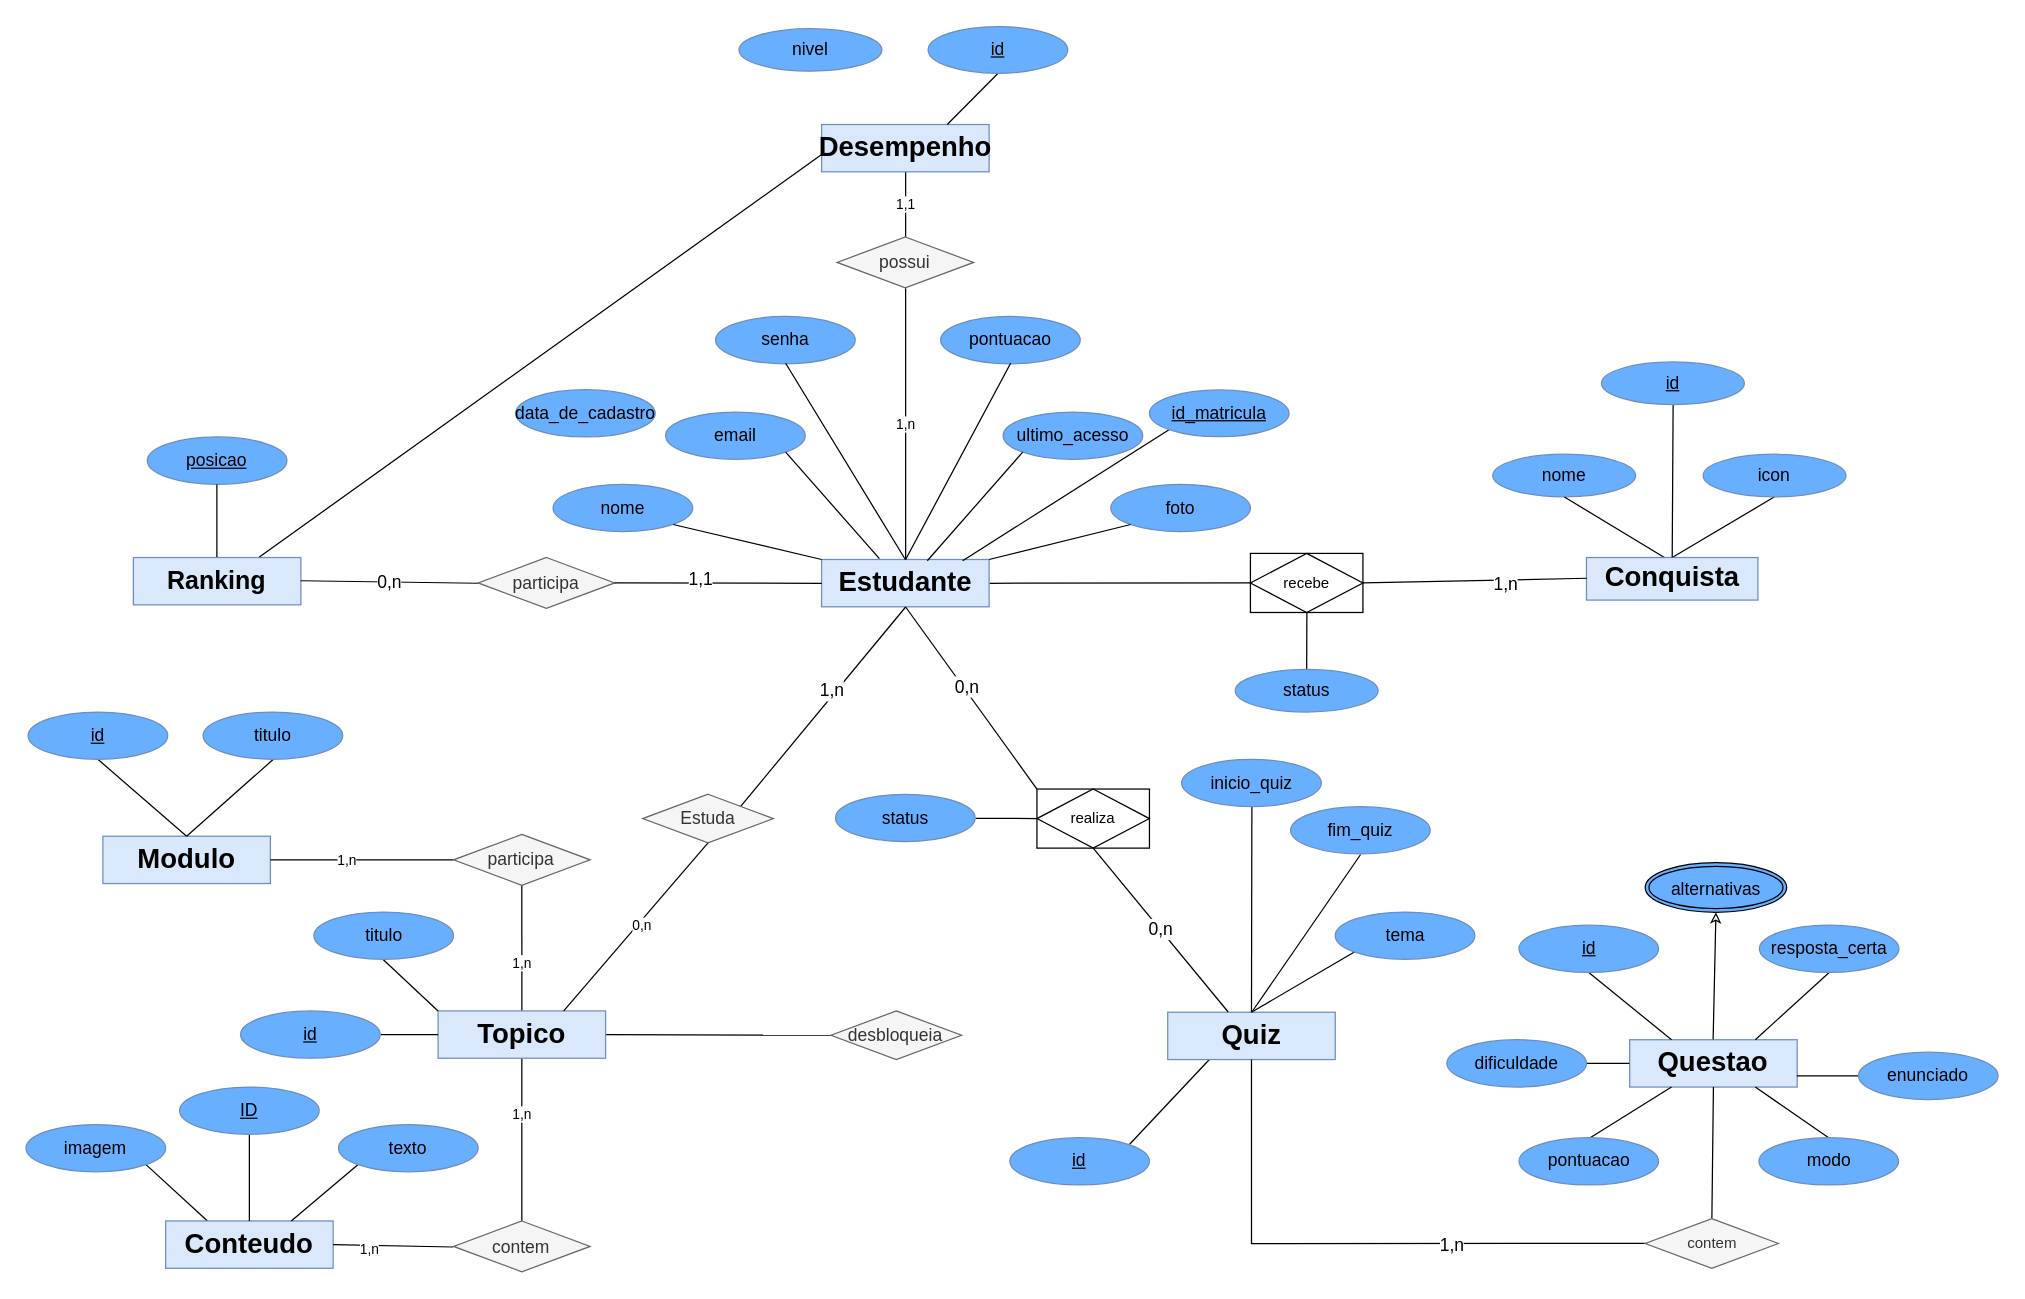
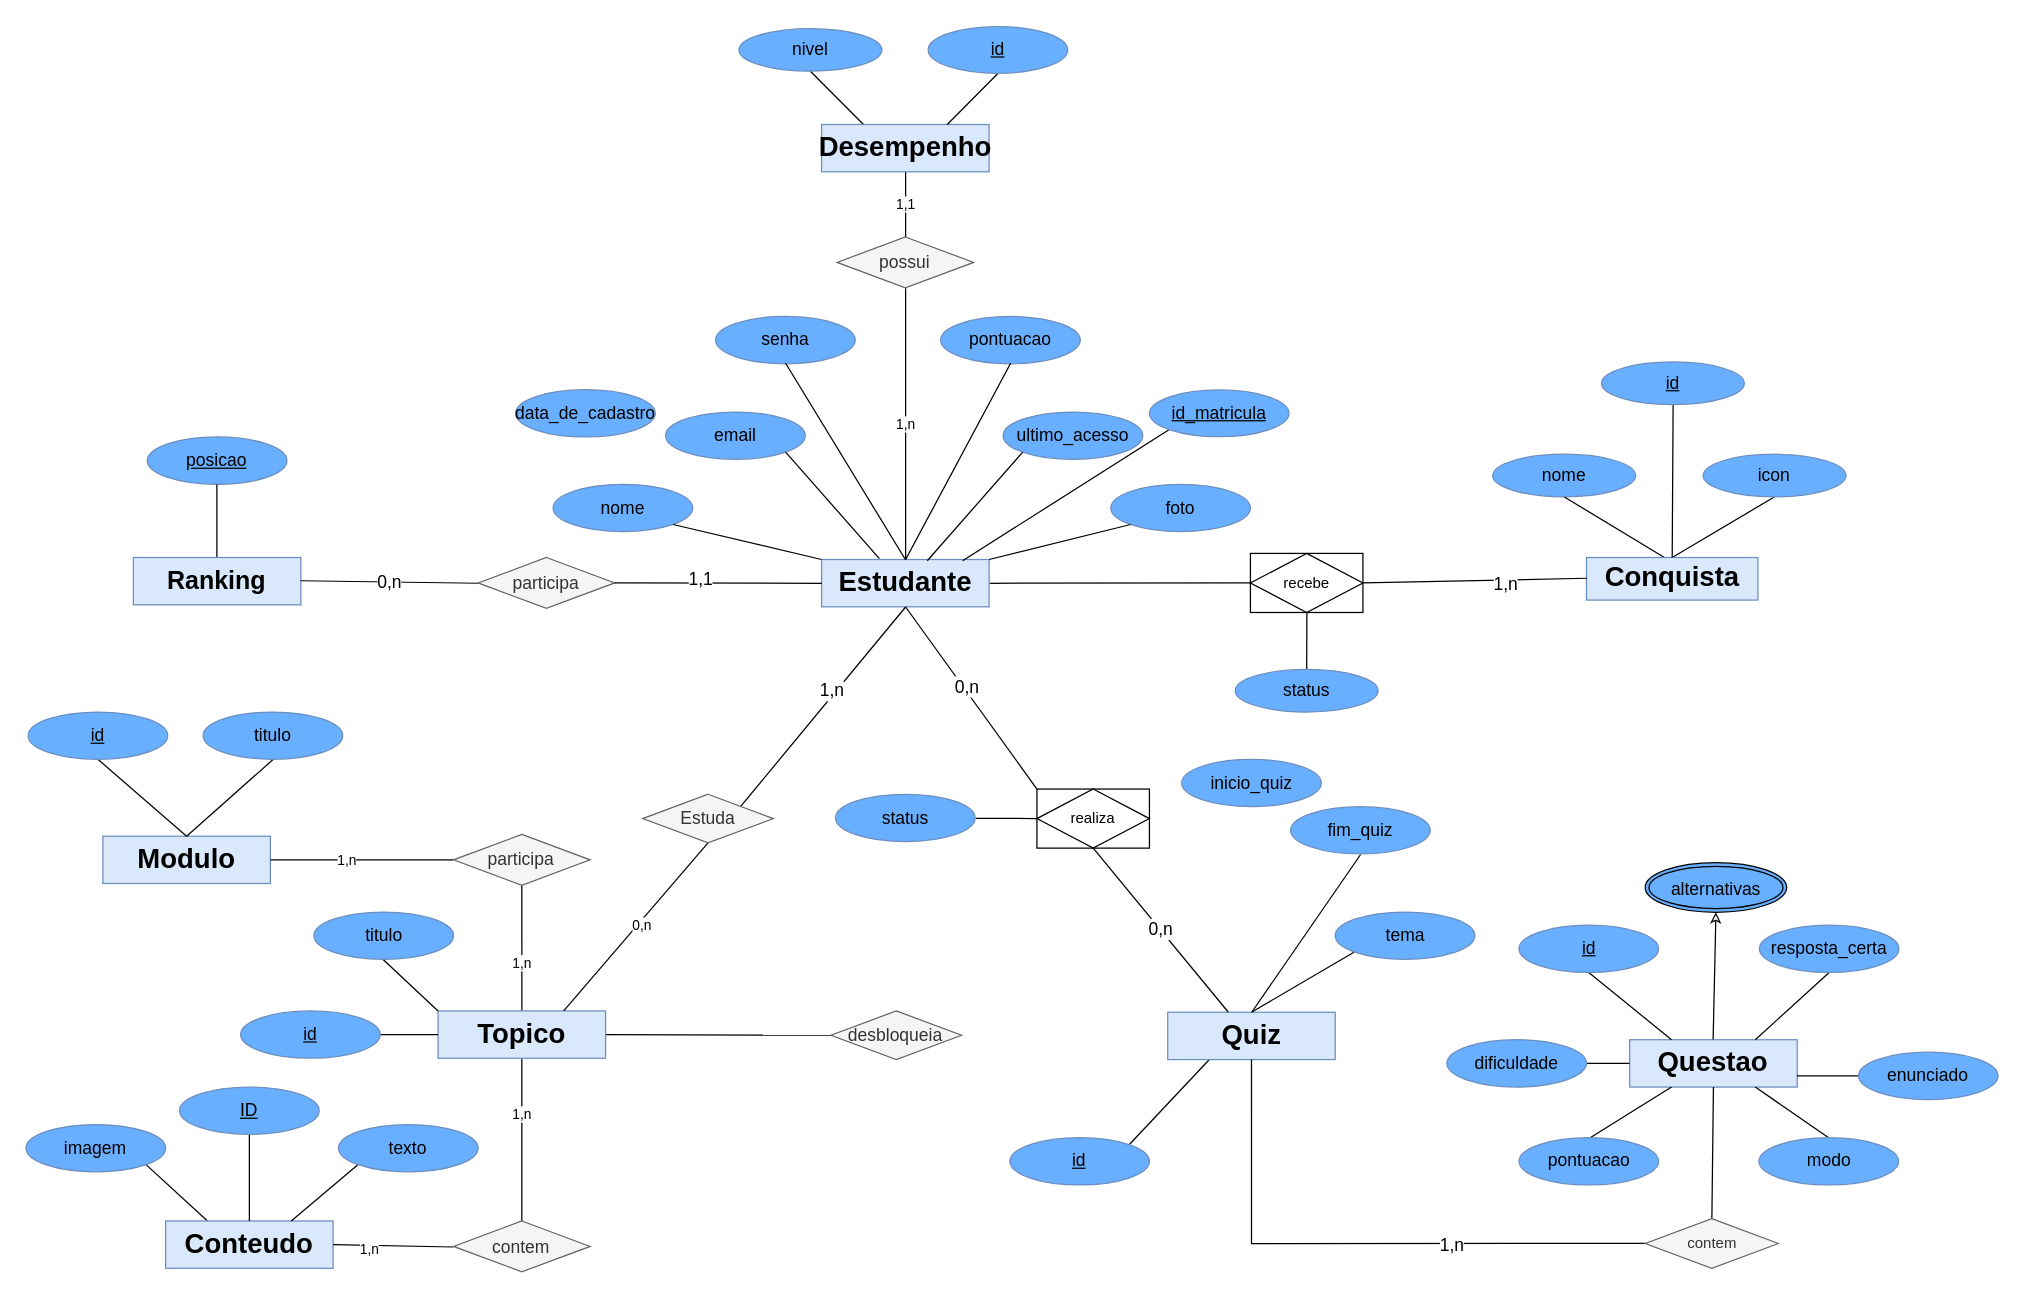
(541, 355) -> (837, 98)
(1252, 907) -> none
